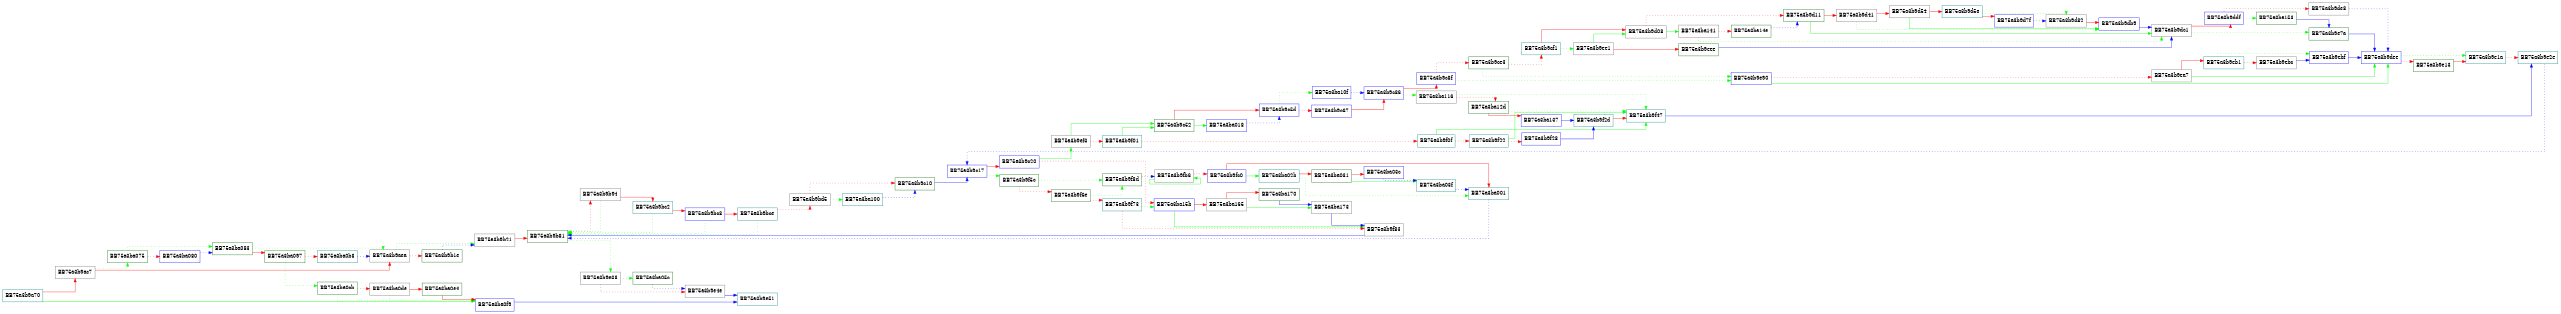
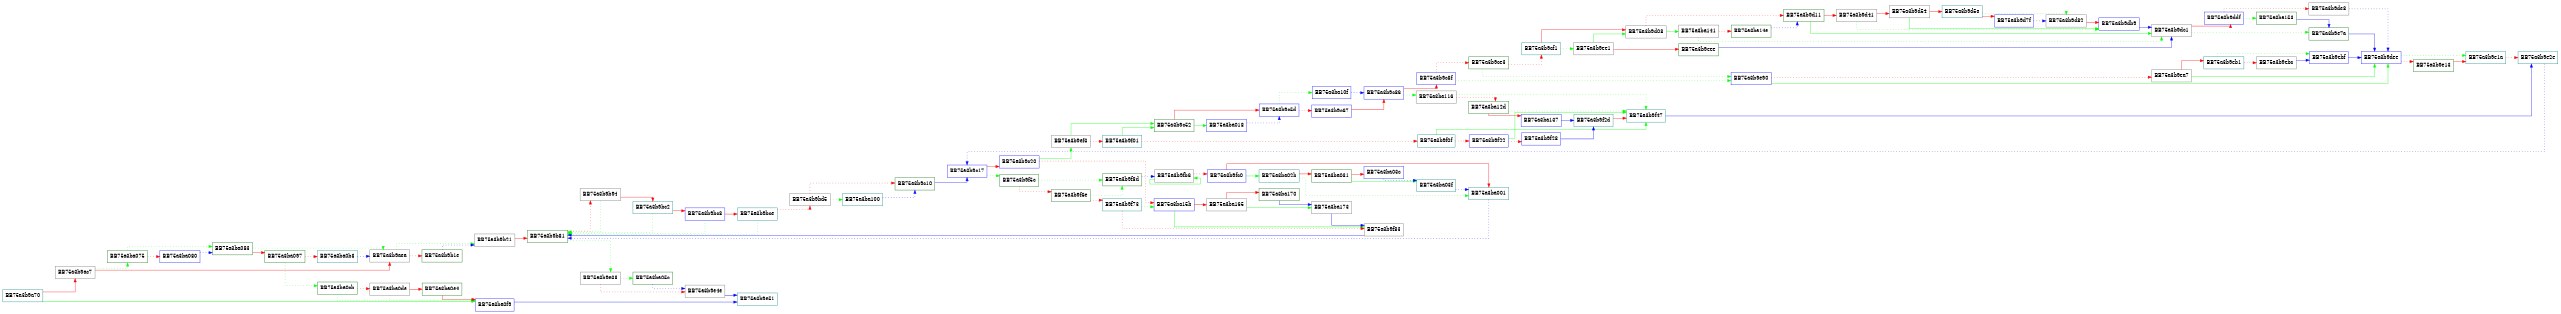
(1489, 141) -> (1489, 141)
